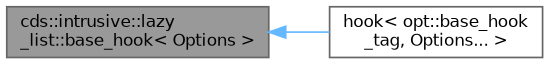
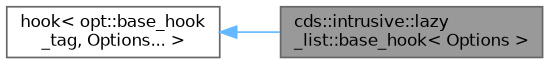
(308, 32) -> (259, 32)
